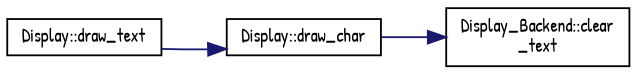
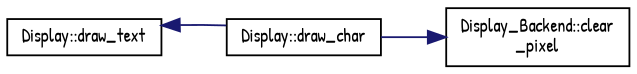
(538, 37) -> (538, 37)
(185, 49) -> (203, 25)
